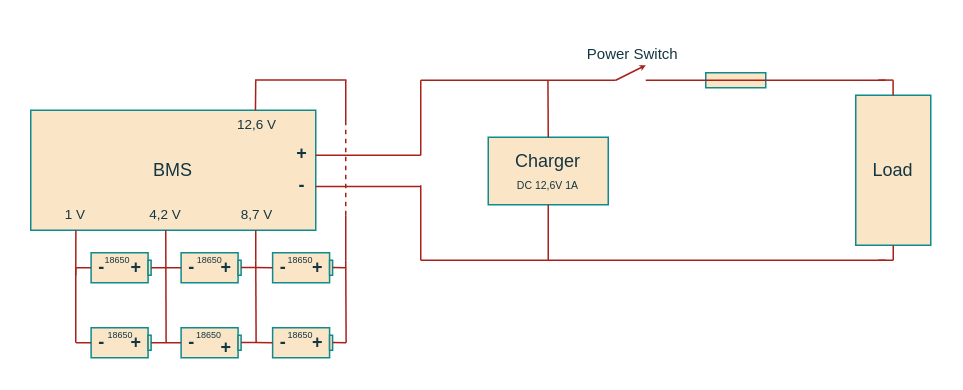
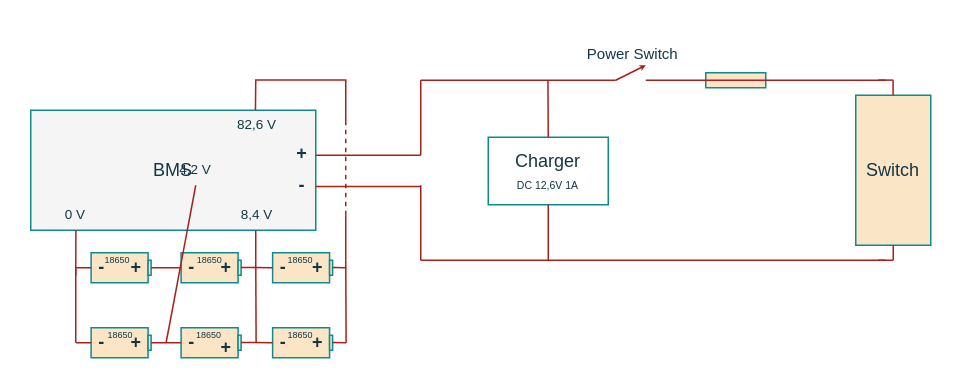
(257, 125) -> (257, 125)
(173, 170) -> (173, 170)
(893, 170) -> (893, 170)
(548, 171) -> (548, 171)
(76, 215) -> (76, 215)
(166, 215) -> (196, 170)
(257, 215) -> (257, 215)
